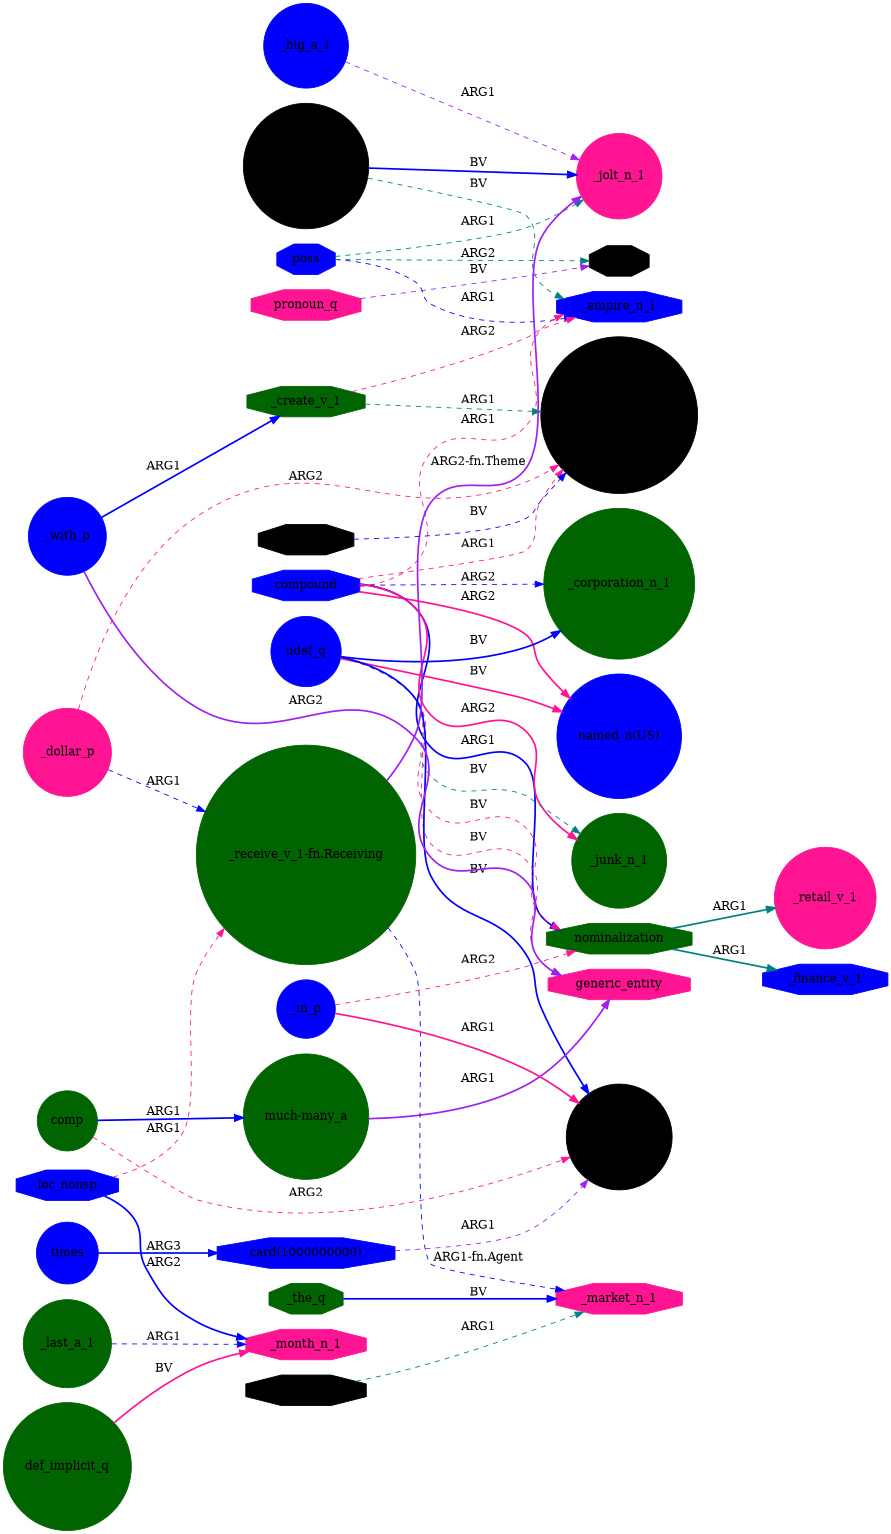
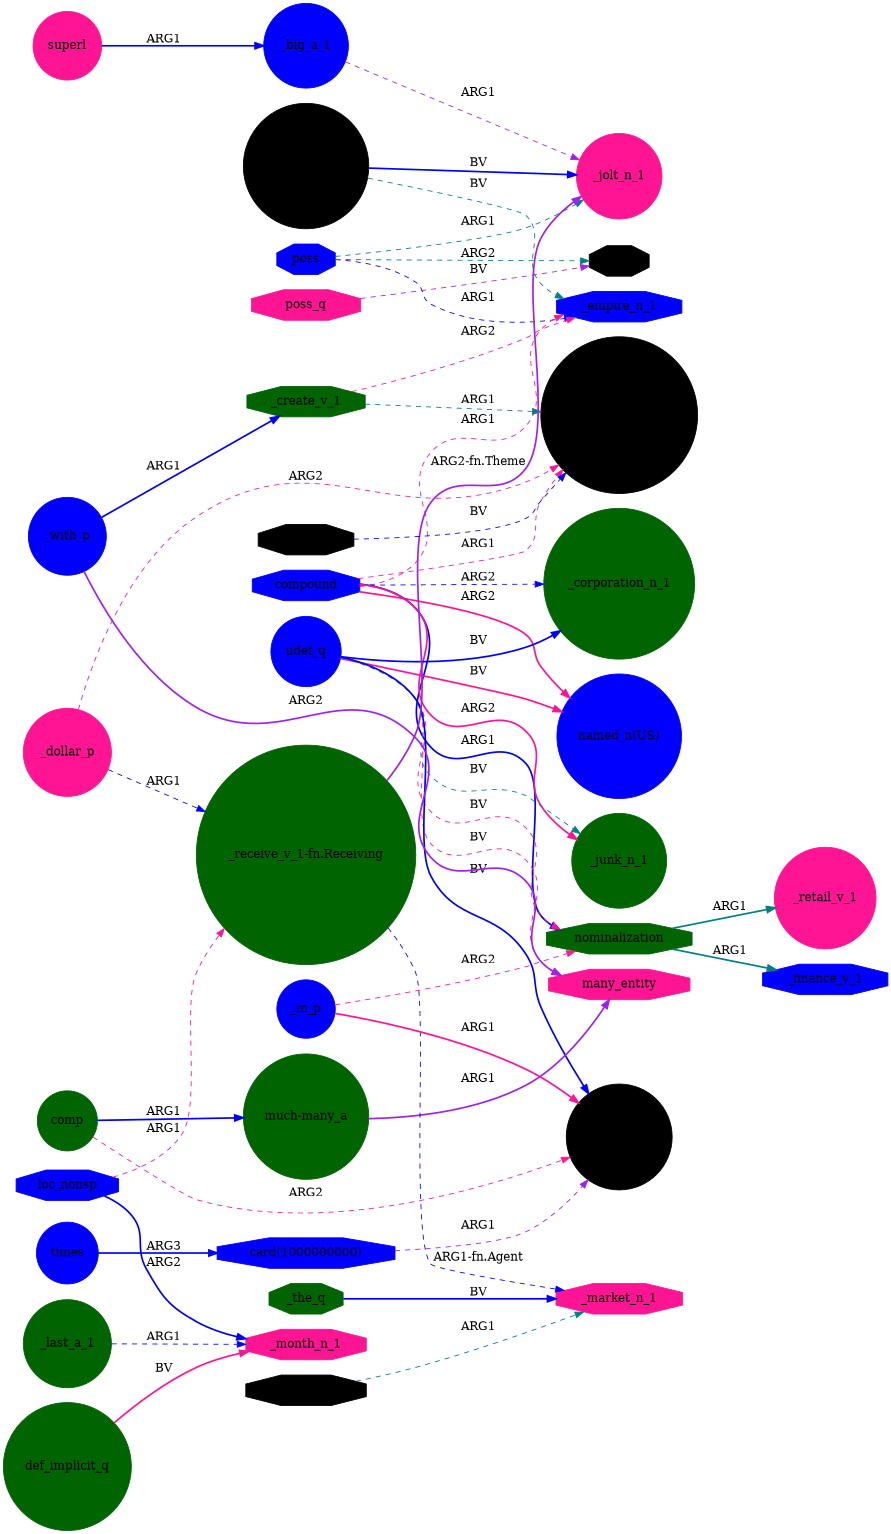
none -> (67, 46)
(306, 305) -> (306, 305)
(619, 984) -> (619, 984)
